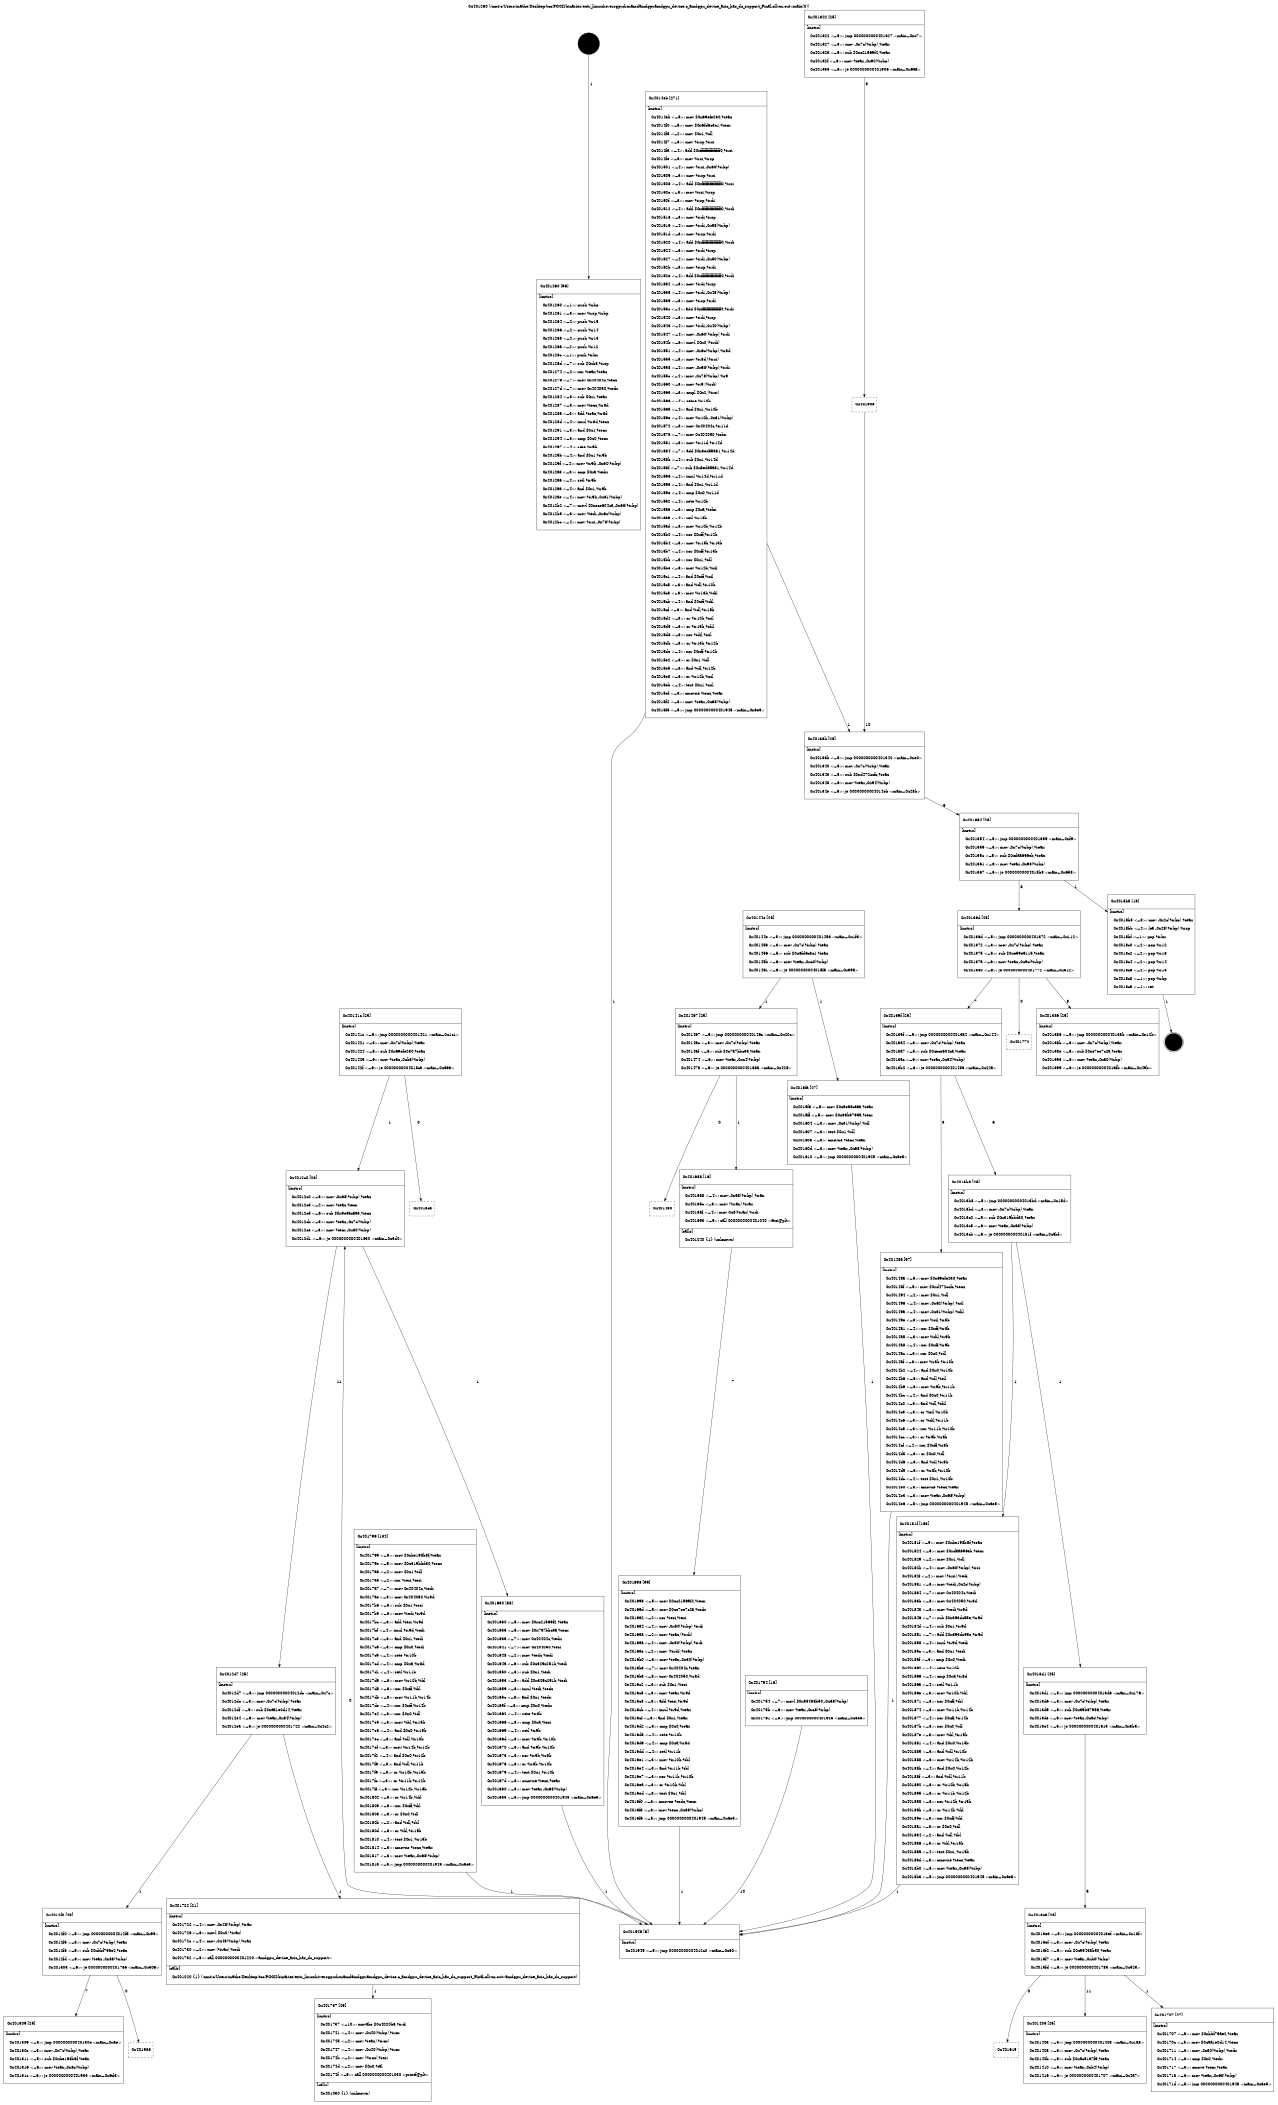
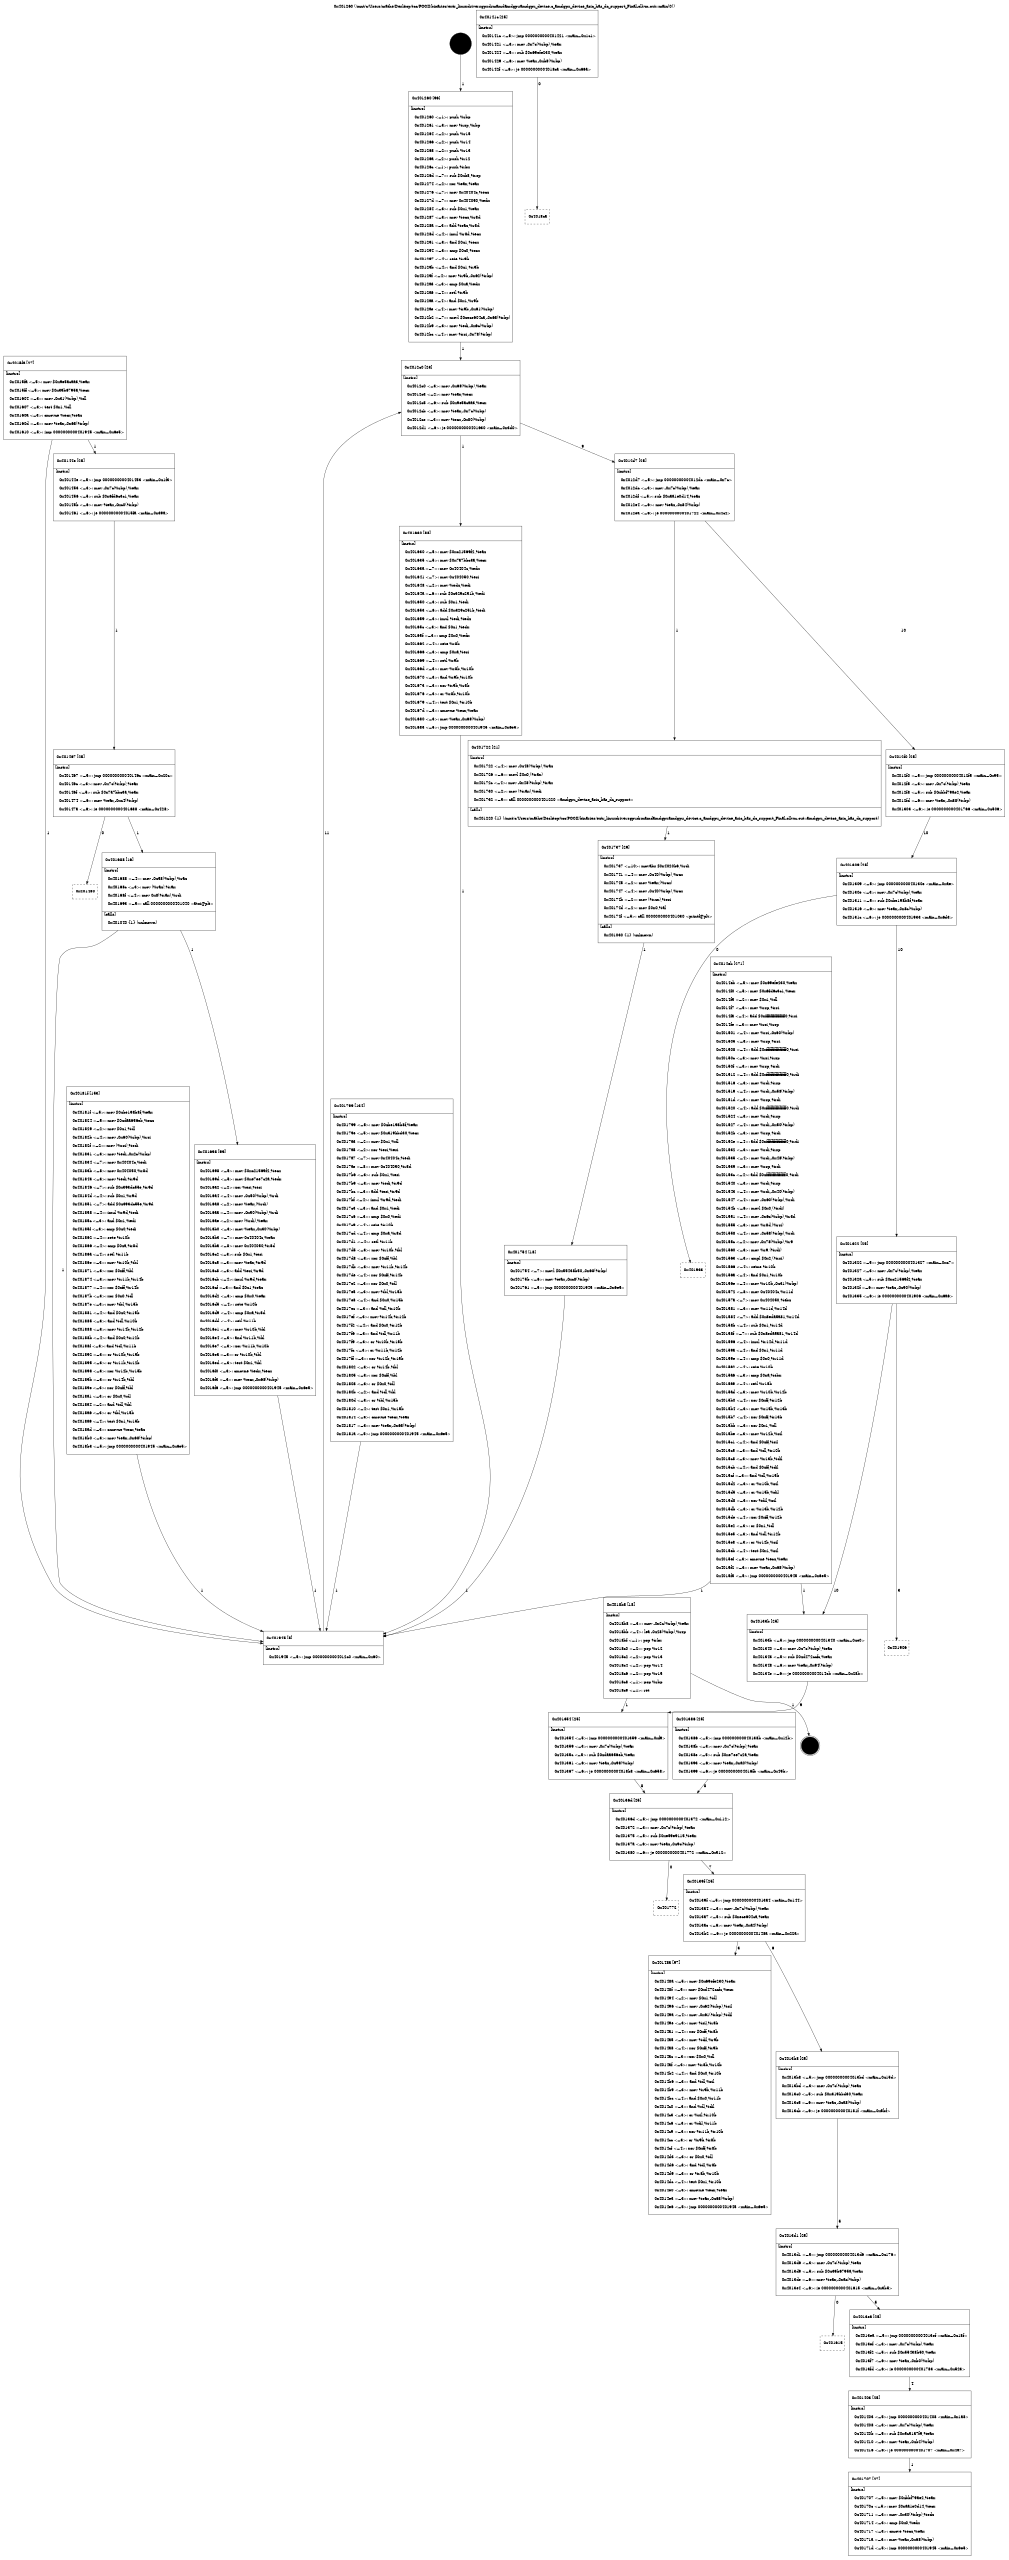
(864, 571) -> (866, 1460)
(1085, 895) -> (625, 1704)
(1058, 992) -> (703, 1785)
(825, 1028) -> (91, 446)
none -> (897, 1080)
none -> (608, 1093)
(374, 1122) -> (461, 350)
(1013, 1378) -> none
(339, 1382) -> (582, 447)
(732, 1382) -> (192, 950)
(1060, 1382) -> (839, 2222)
(350, 1701) -> (326, 833)
(887, 1775) -> (53, 1343)
(140, 1892) -> (903, 631)
(742, 1892) -> (466, 1591)
(1143, 1991) -> (910, 2464)
(86, 1992) -> (925, 833)
(1088, 1992) -> (912, 2384)
(1018, 2004) -> (834, 2315)
(129, 2007) -> (675, 1033)
